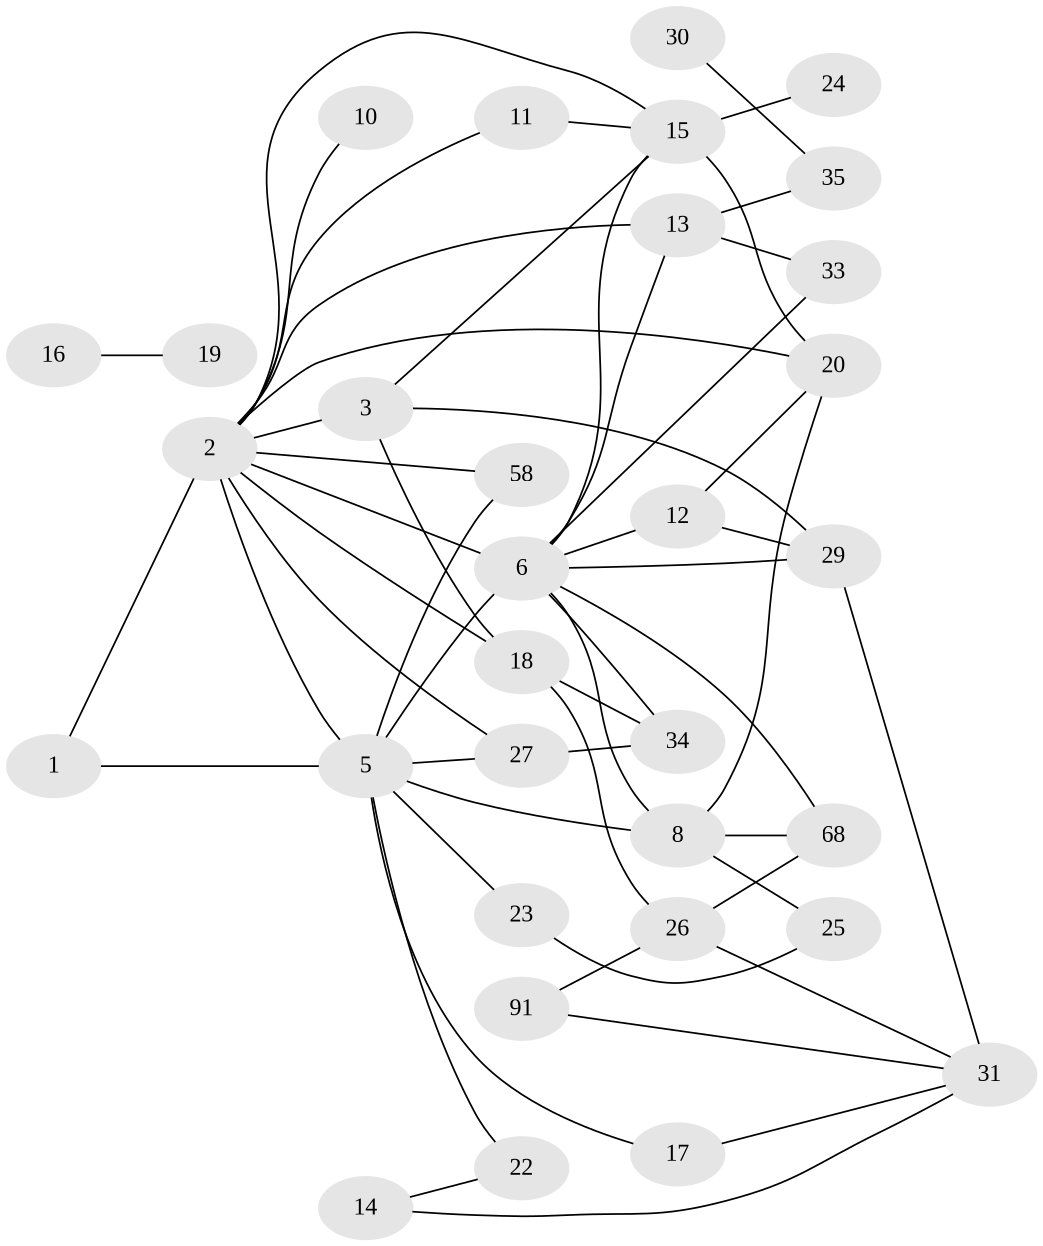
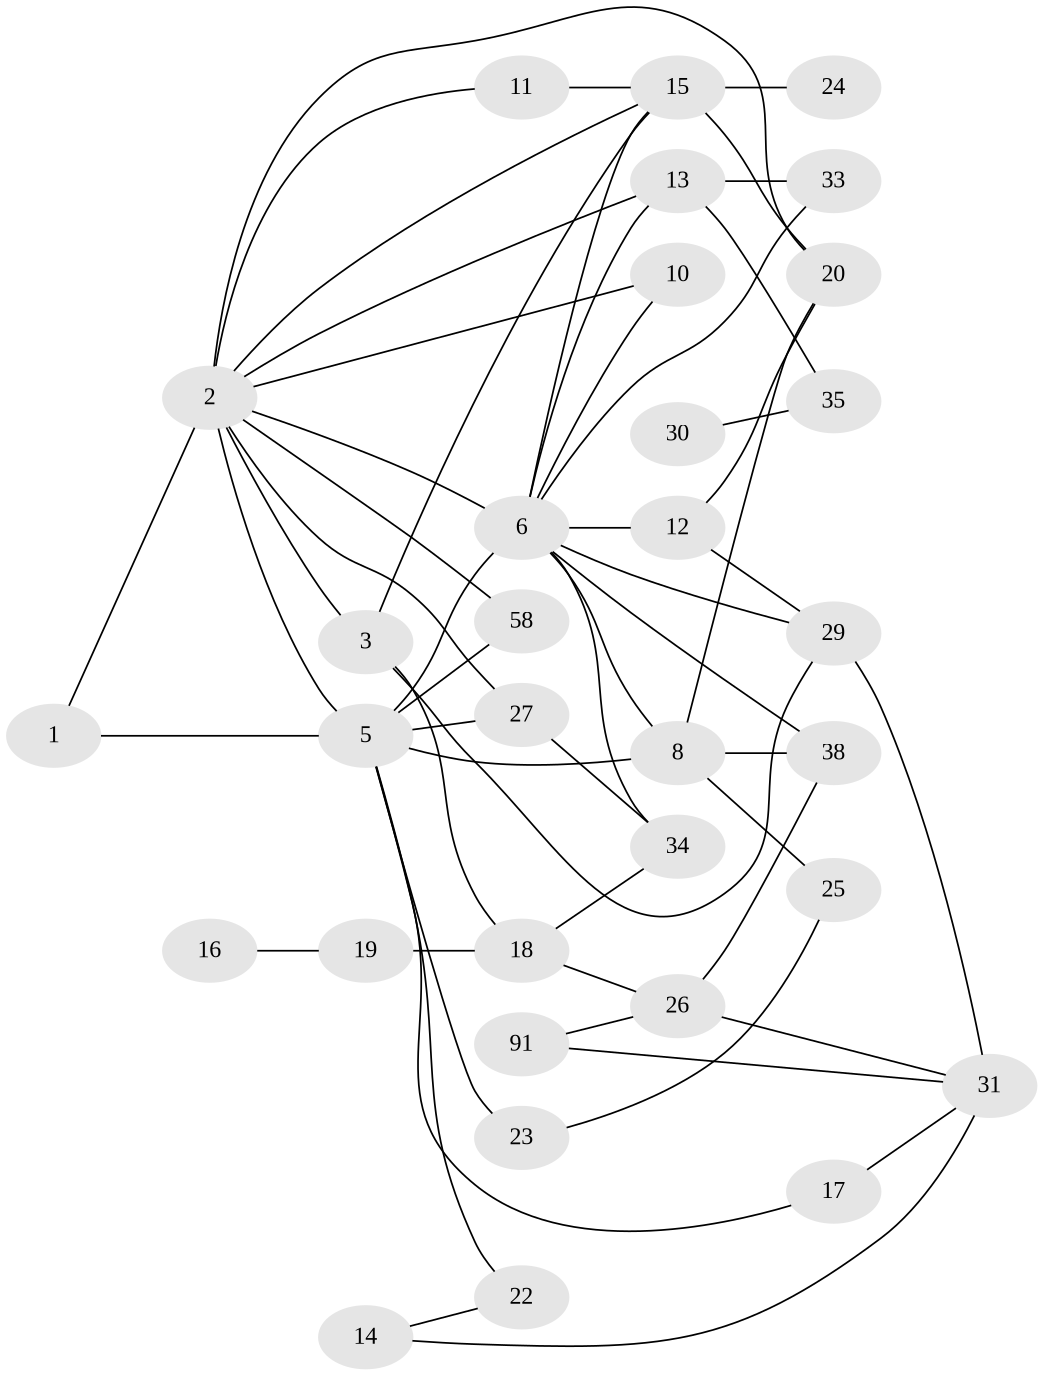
none -> (590, 397)
(361, 561) -> (444, 951)
(834, 835) -> (834, 753)
